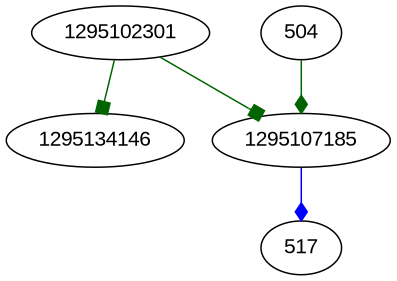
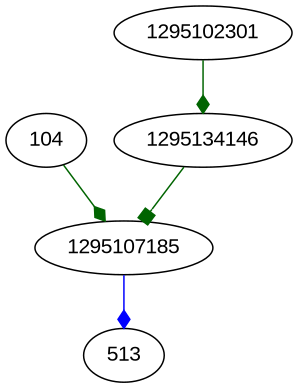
(301, 33) -> (46, 140)
(110, 79) -> (203, 78)
(204, 83) -> (168, 188)
(301, 248) -> (124, 355)
